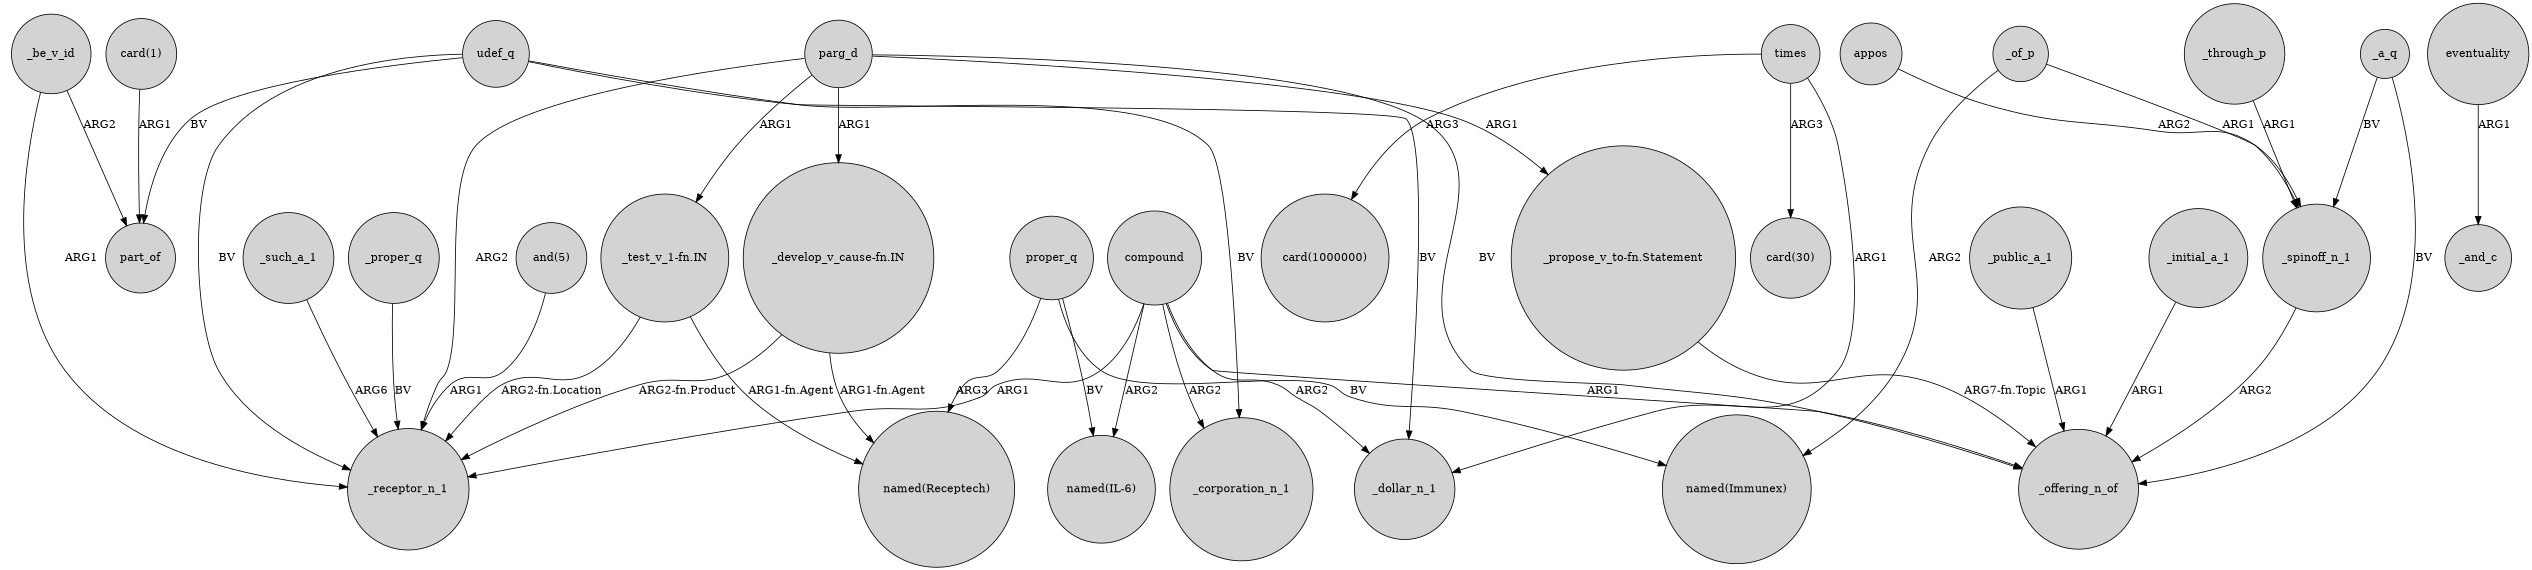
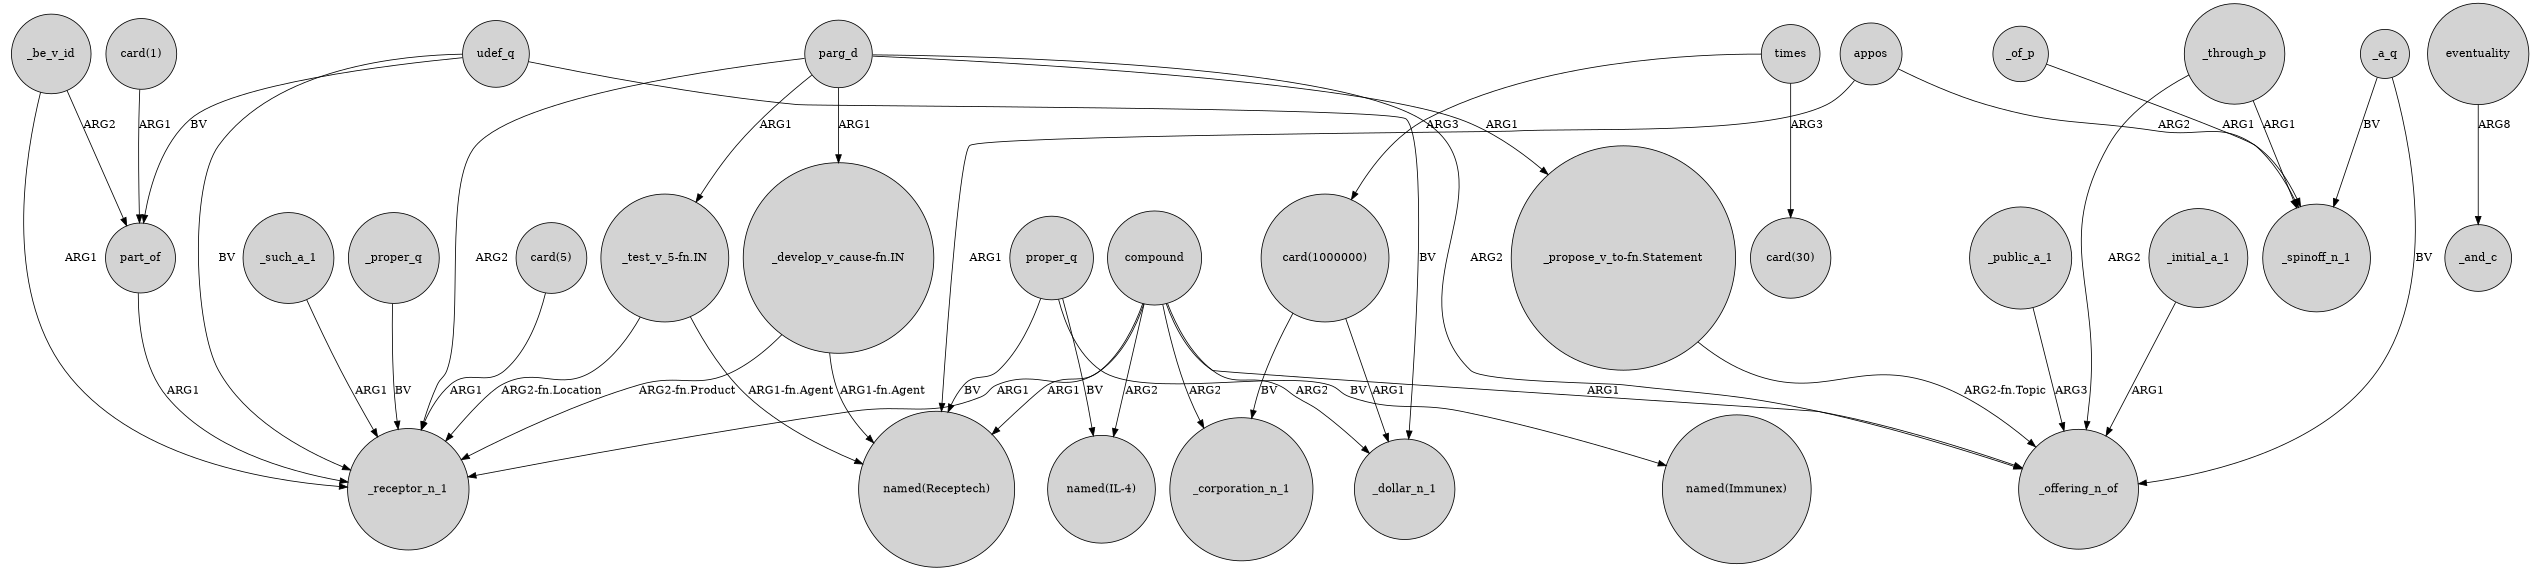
(1147, 118) -> (1270, 361)
(2495, 125) -> (2495, 125)
none -> (1288, 134)
(551, 258) -> (551, 258)
(665, 258) -> (665, 258)
(1487, 258) -> (1487, 258)
(1916, 267) -> none
none -> (1043, 388)
(372, 391) -> (372, 391)
(972, 391) -> (972, 391)
(2005, 391) -> (2005, 391)
(2072, 391) -> (2072, 391)
(2230, 395) -> (2082, 227)
(1801, 400) -> (1366, 376)
none -> (199, 426)
(1101, 489) -> (1101, 489)
